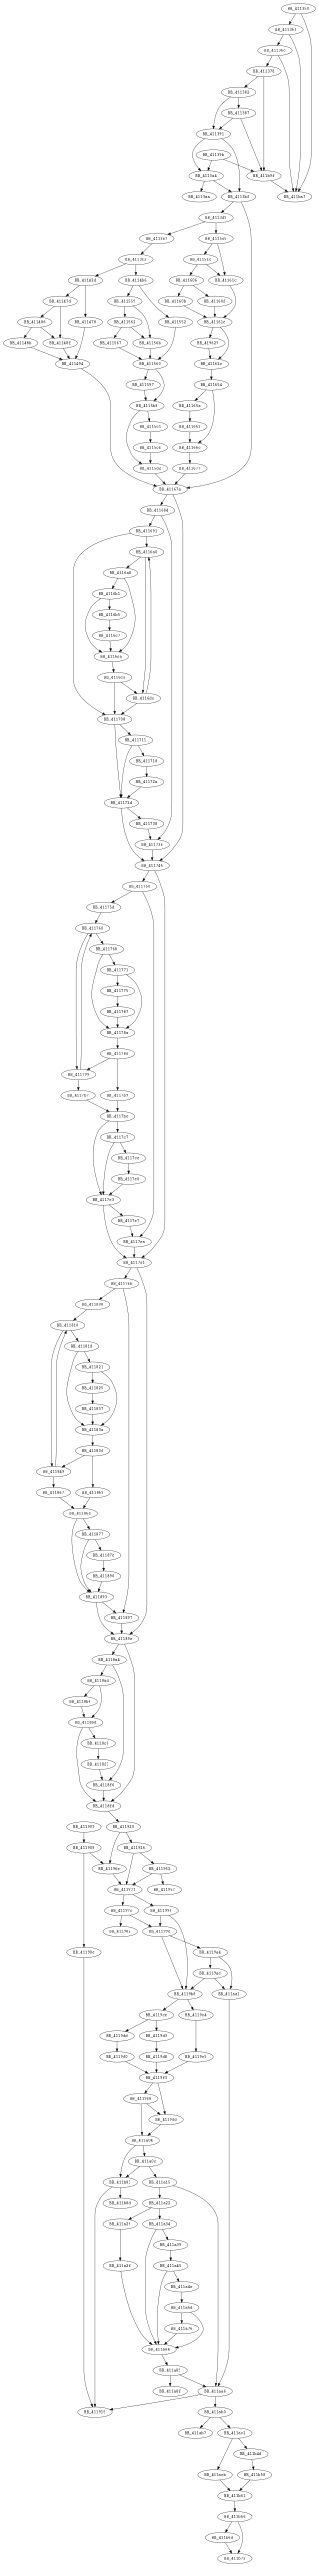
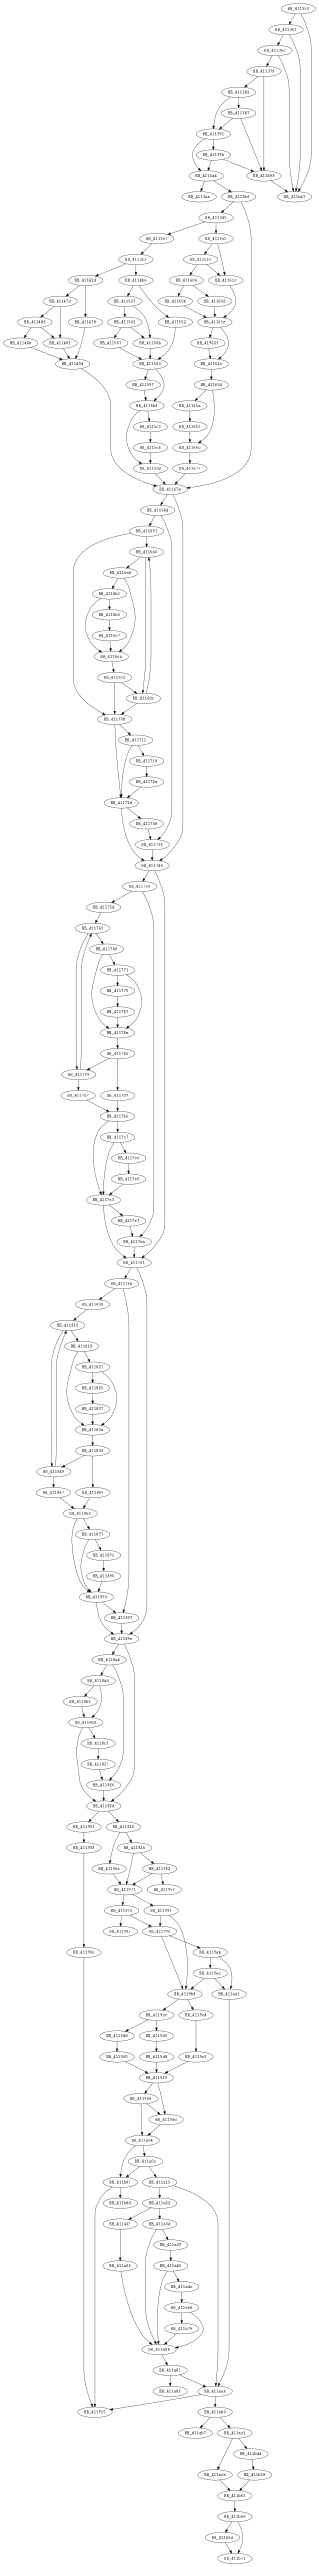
(237, 161) -> (213, 143)
none -> (95, 1815)
(95, 1857) -> none
